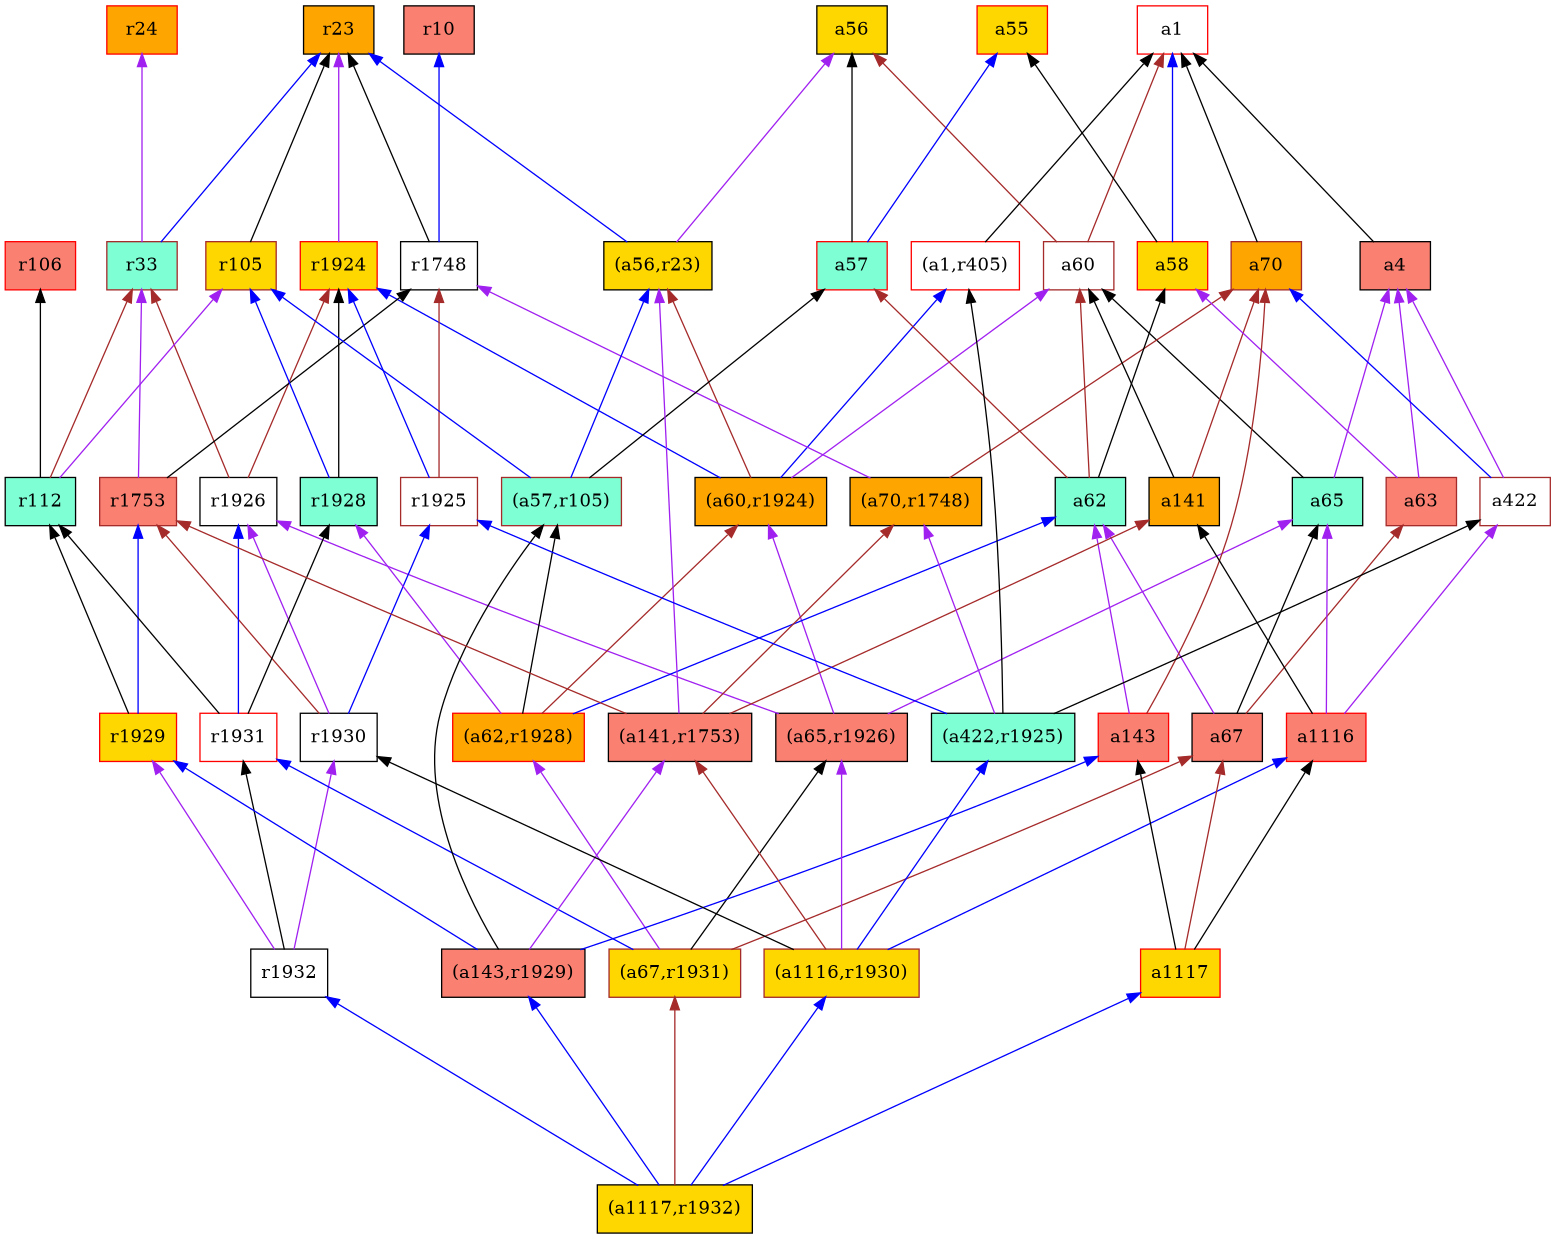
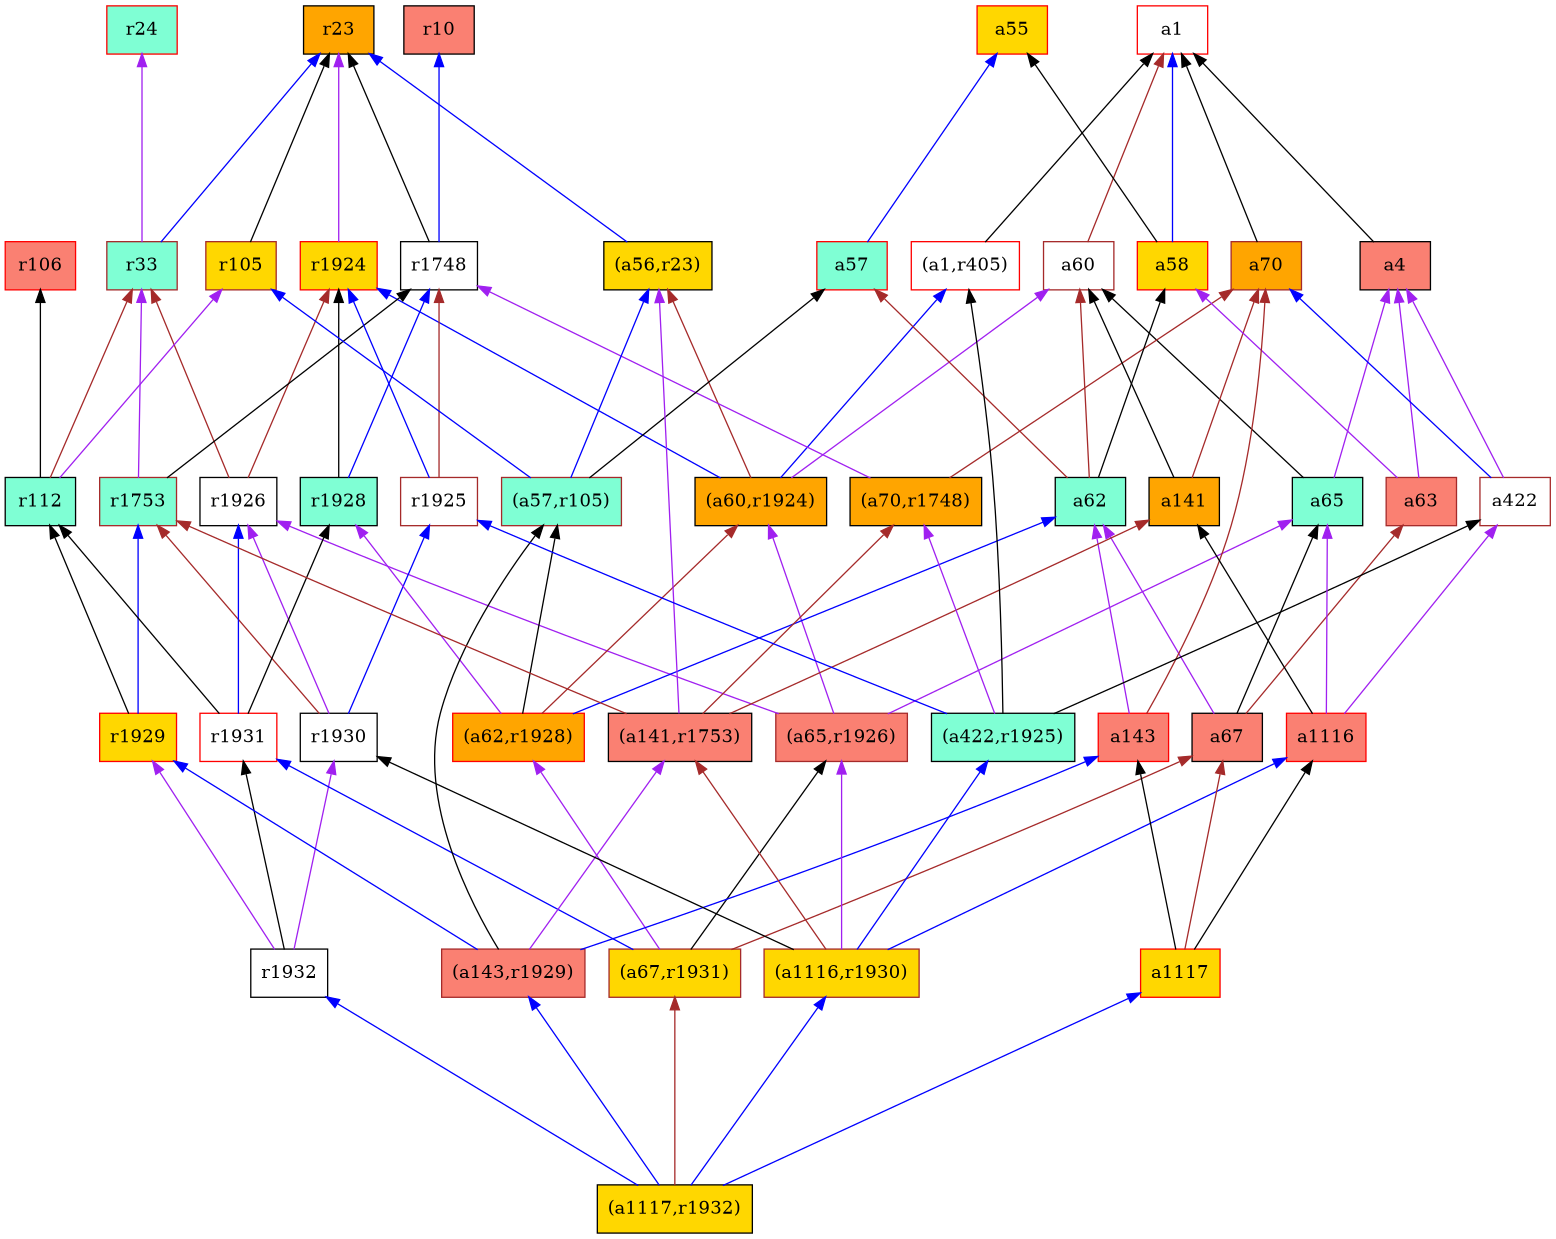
(142, 30) -> (142, 30)
(852, 30) -> none
(294, 394) -> (384, 394)
(138, 502) -> (138, 502)
(842, 737) -> (842, 737)
(513, 973) -> (513, 973)
